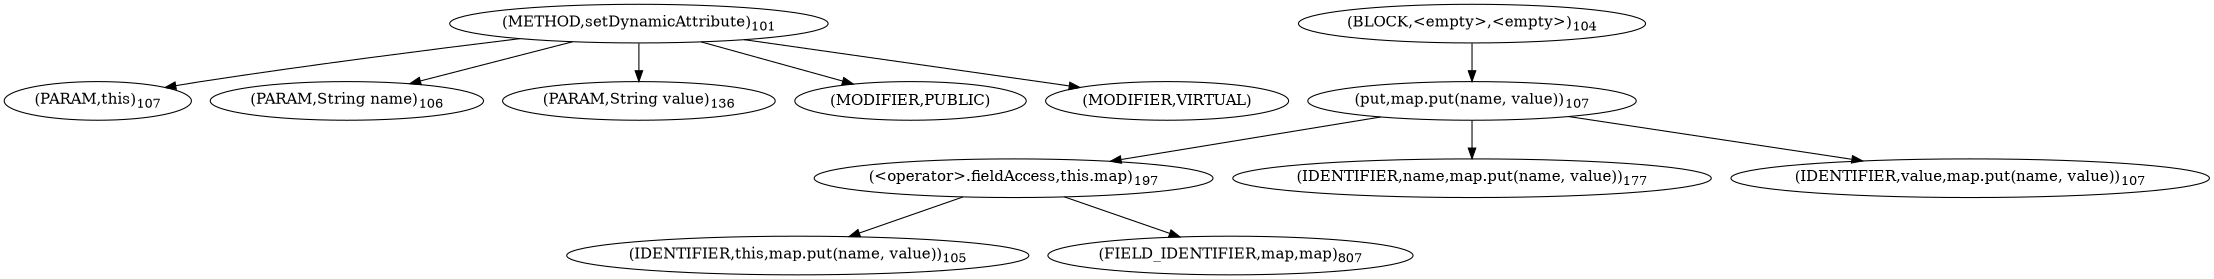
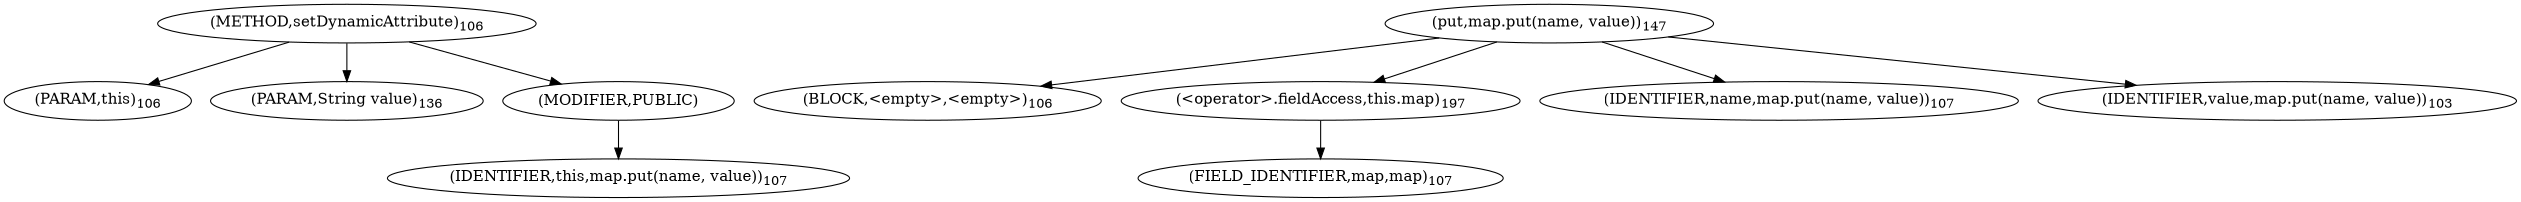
(763, 22) -> (471, 22)
(1585, 22) -> (1040, 99)
(1472, 57) -> (1245, 61)
(149, 99) -> (149, 99)
(1577, 99) -> (1655, 22)
(347, 101) -> none
(1167, 101) -> none
(1635, 177) -> (1942, 99)
(2133, 177) -> (2440, 99)
(911, 215) -> (618, 134)
(955, 254) -> (775, 177)
(1350, 254) -> (1440, 177)
